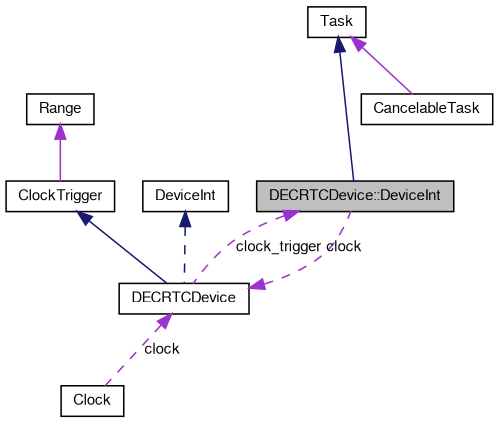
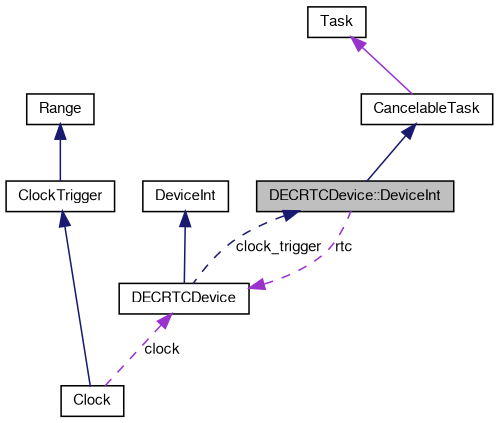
(347, 117) -> (386, 159)
(60, 161) -> (60, 161)
(232, 242) -> (232, 242)
(345, 247) -> (345, 247)
(129, 253) -> (78, 306)
(185, 255) -> (185, 255)
